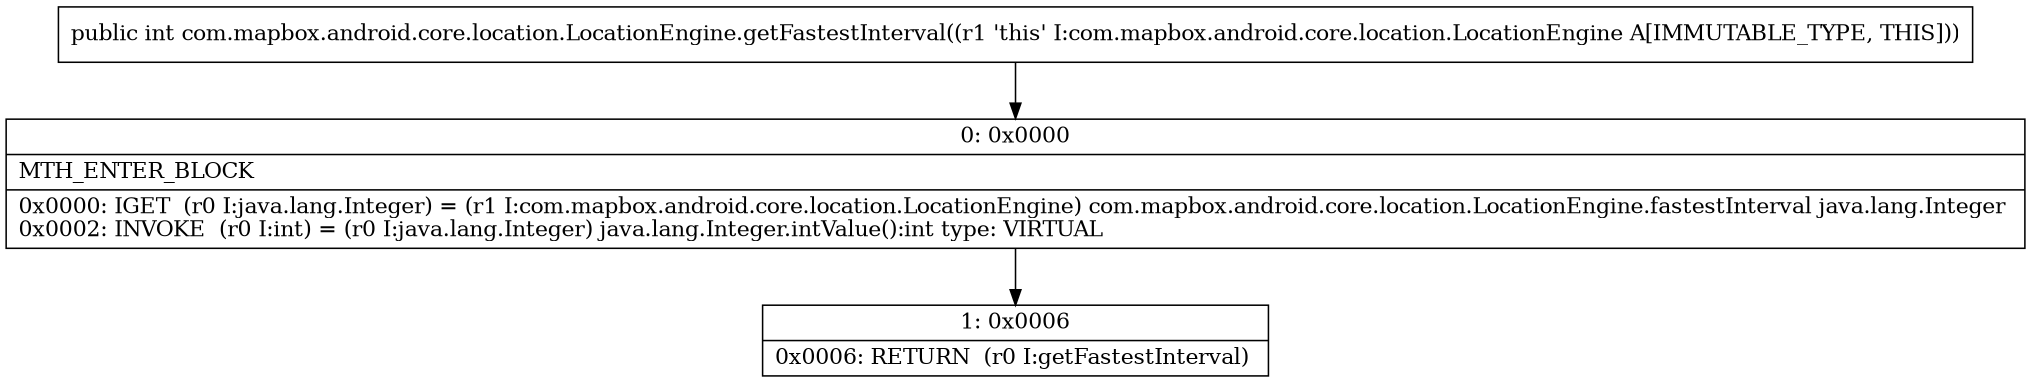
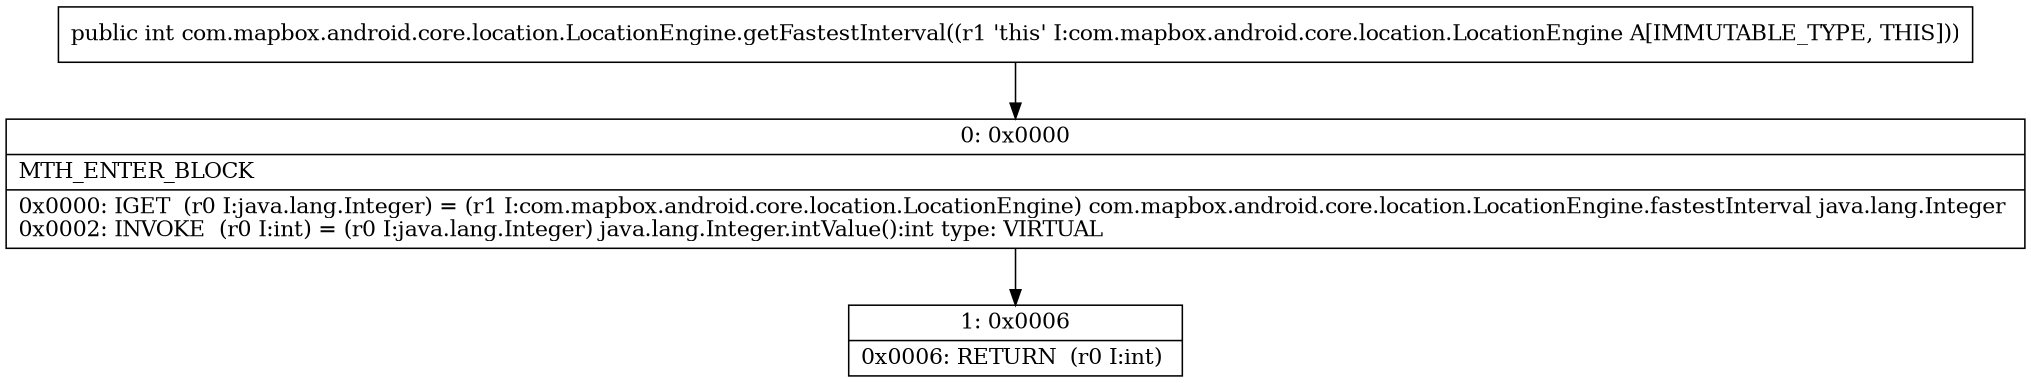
(1016, 357) -> (1016, 357)
